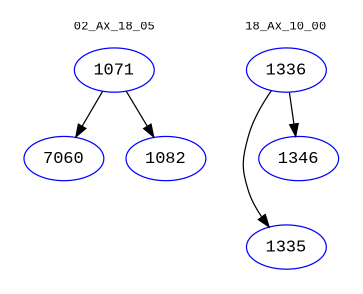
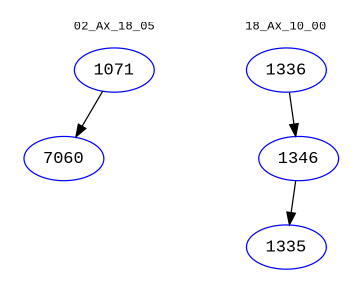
(244, 153) -> (293, 197)
(166, 159) -> none
